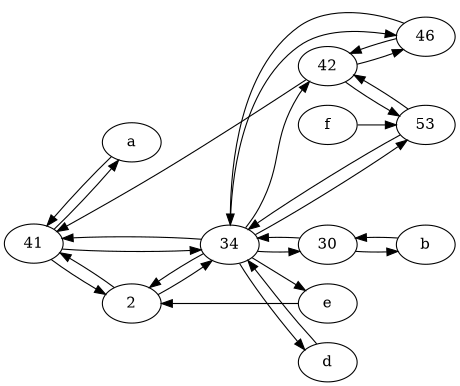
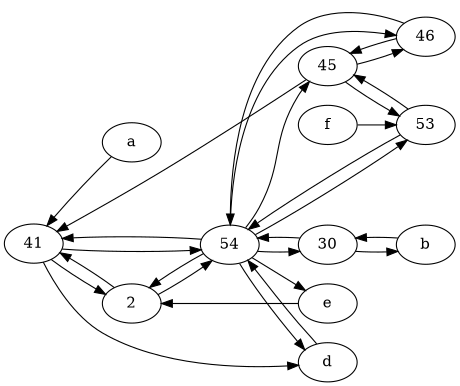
(328, 66) -> (328, 66)
(84, 200) -> (147, 352)
(230, 245) -> (230, 245)
